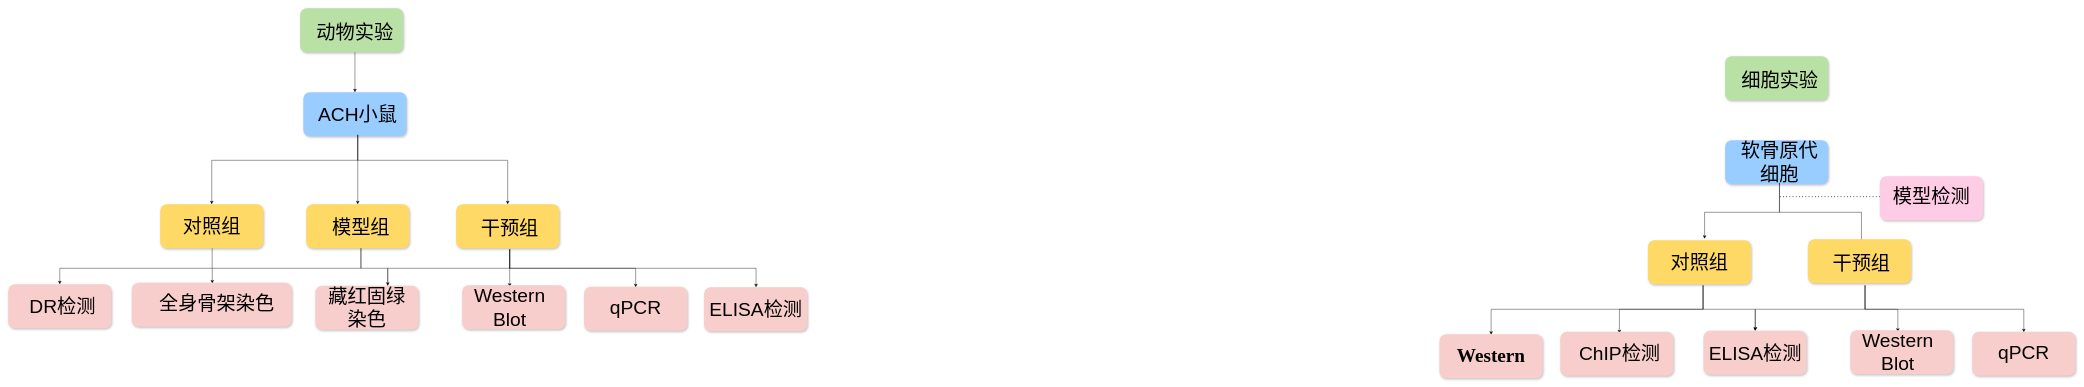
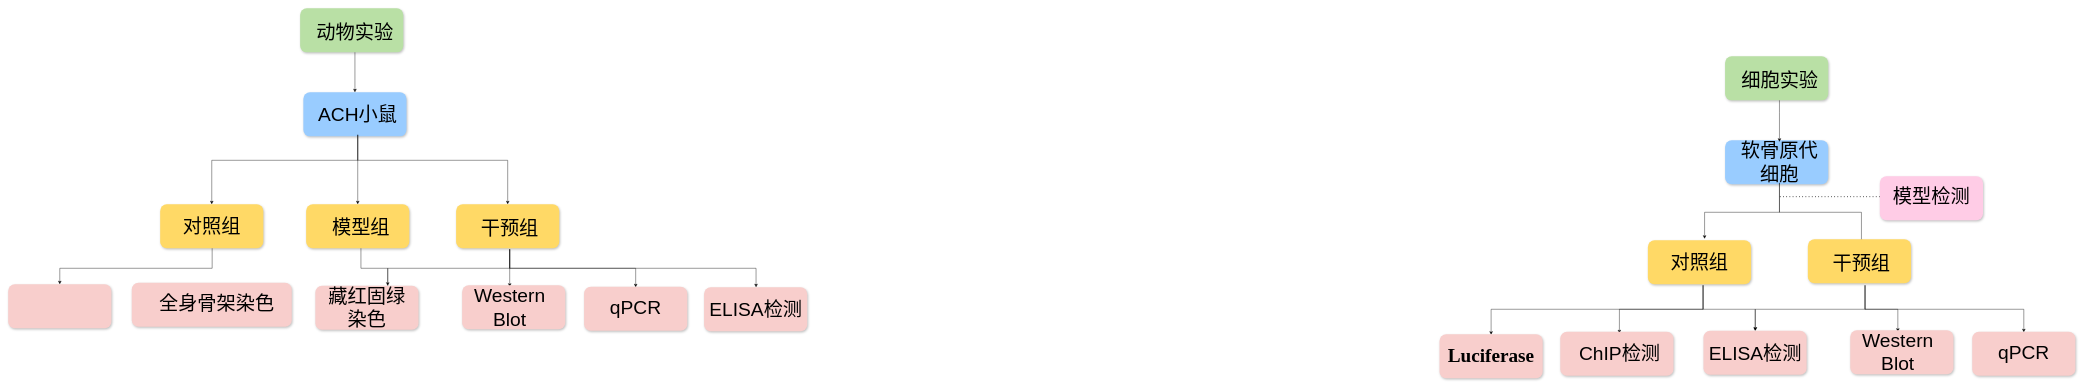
none -> (1780, 138)
(212, 279) -> none
(63, 306) -> none
(1491, 355) -> (1491, 355)
